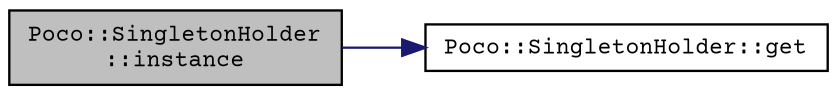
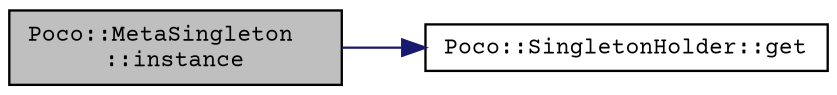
(176, 48) -> (176, 48)
